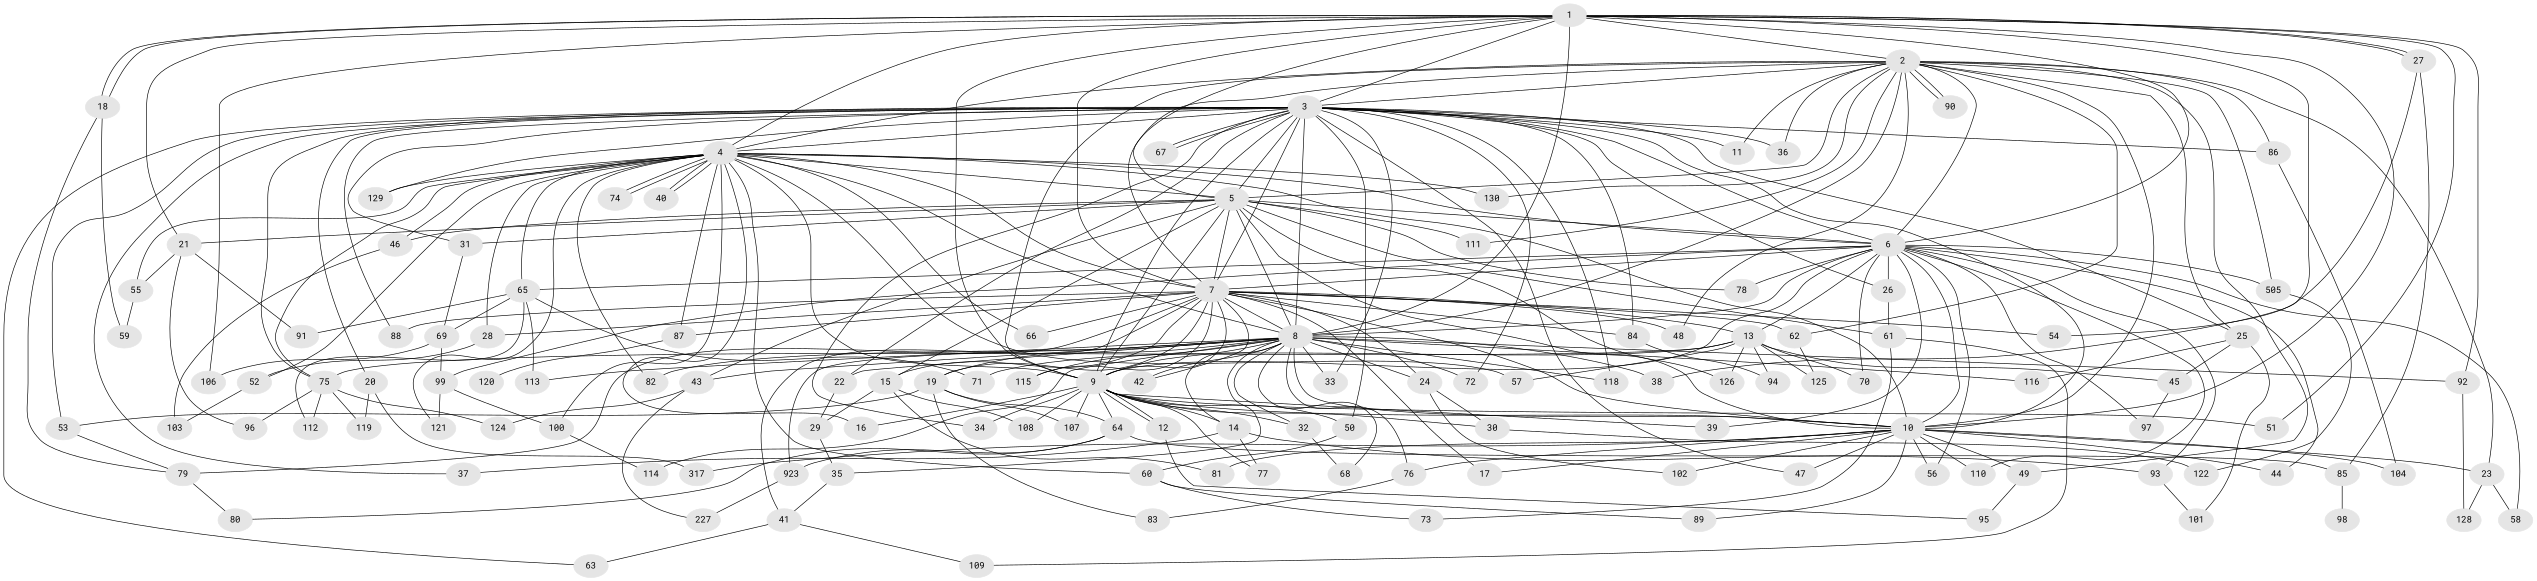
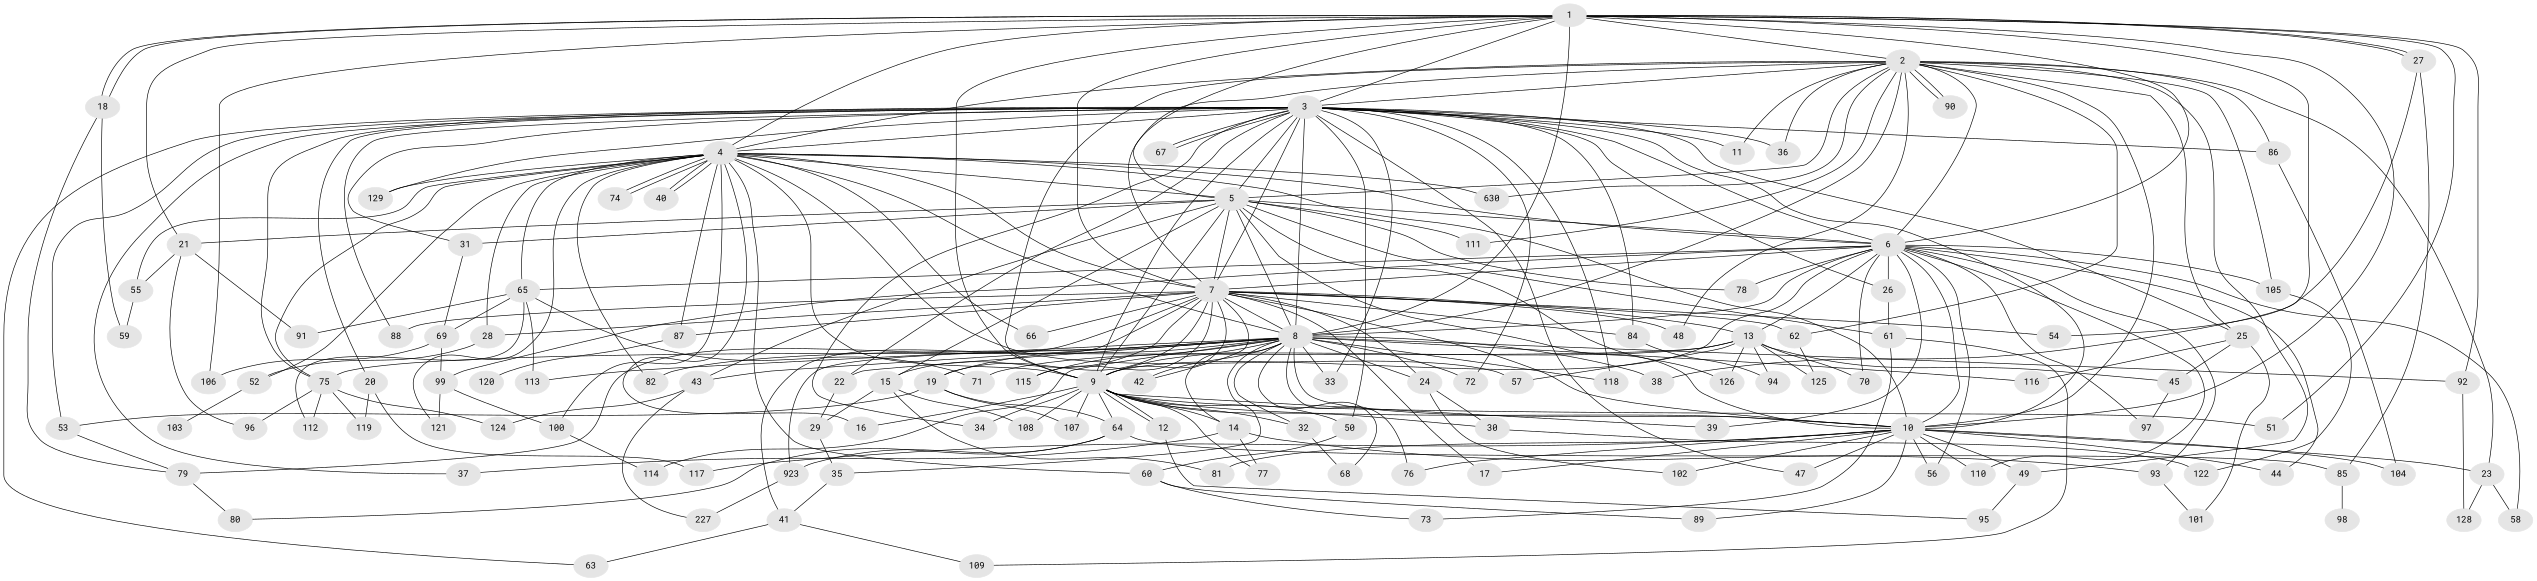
(1492, 199) -> (1492, 199)
(395, 245) -> none
(2273, 291) -> (2273, 291)
(697, 474) -> (697, 474)
(1153, 520) -> none
